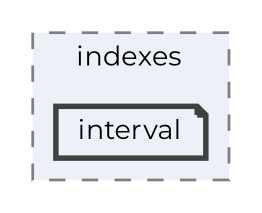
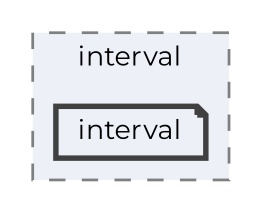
(131, 59) -> (131, 59)
